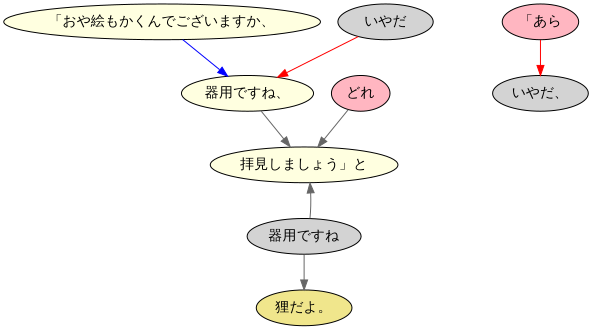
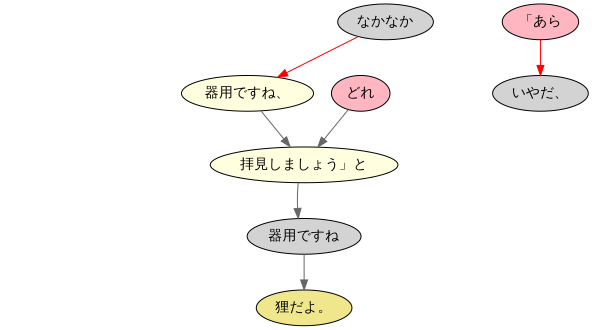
(162, 22) -> none
(386, 22) -> (386, 22)
(311, 206) -> (297, 196)
